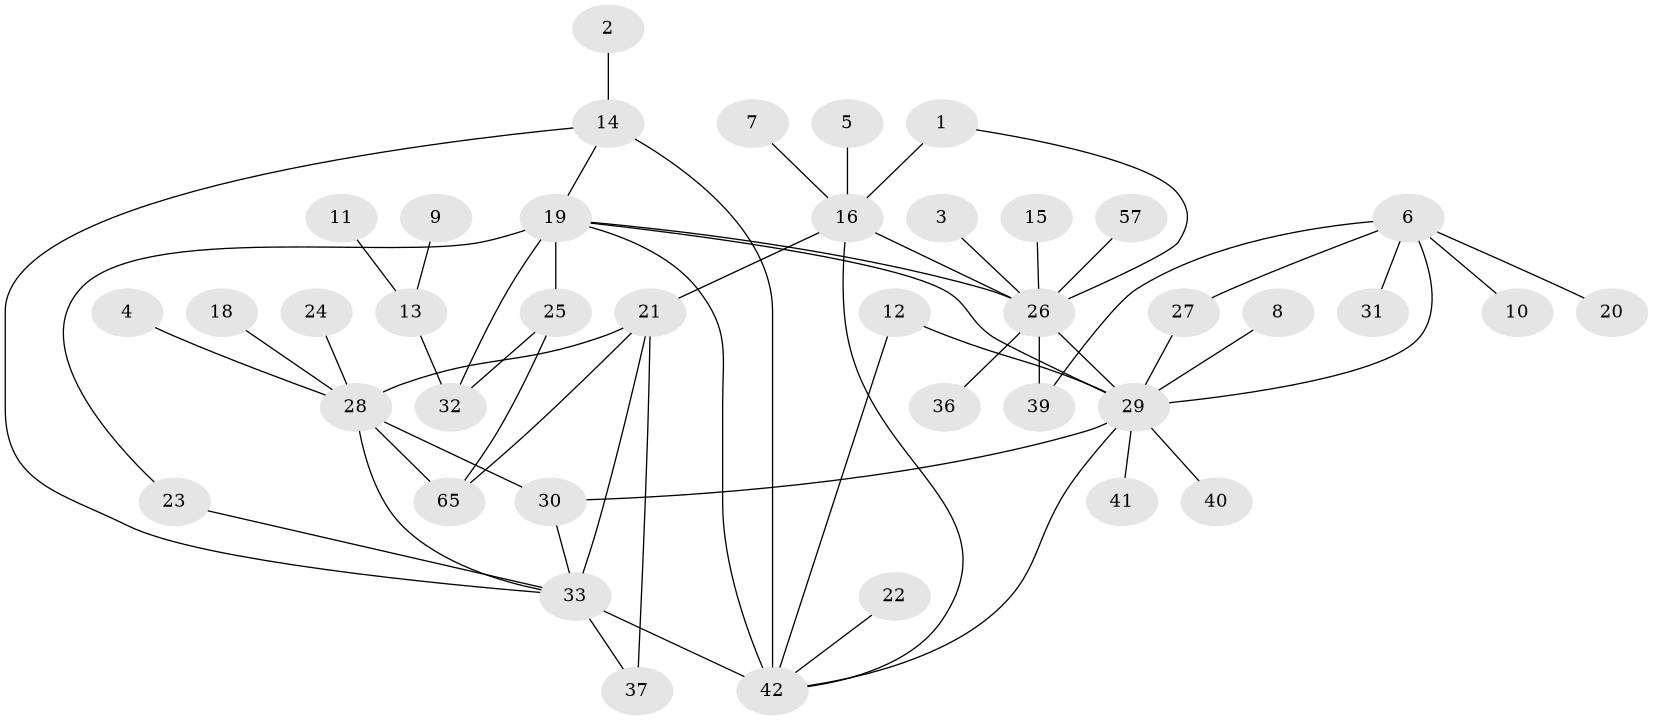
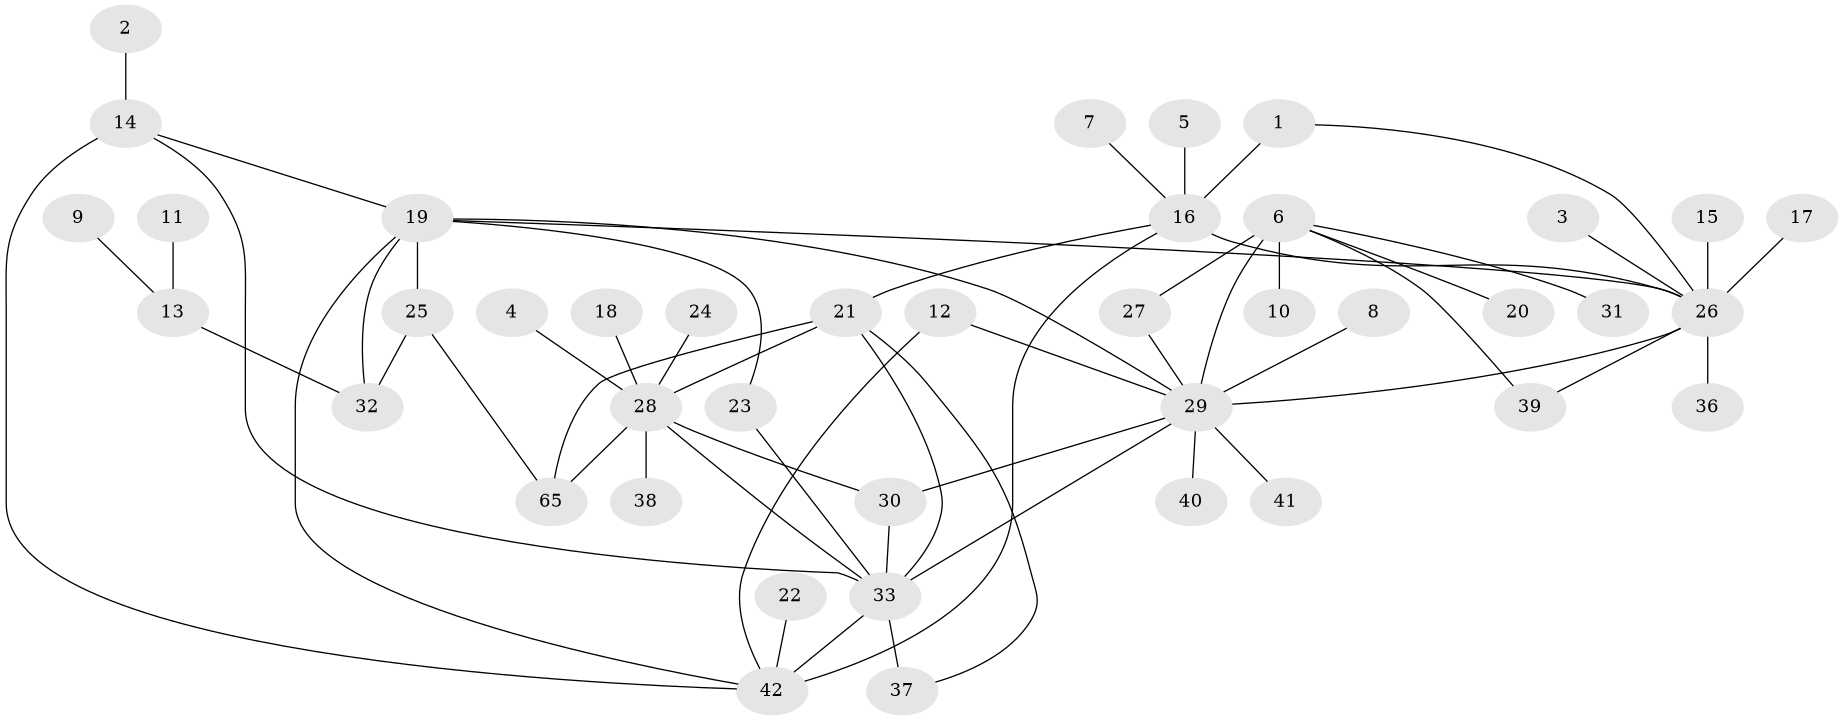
(1131, 218) -> (1802, 218)
none -> (646, 502)
(1001, 606) -> (1041, 502)
